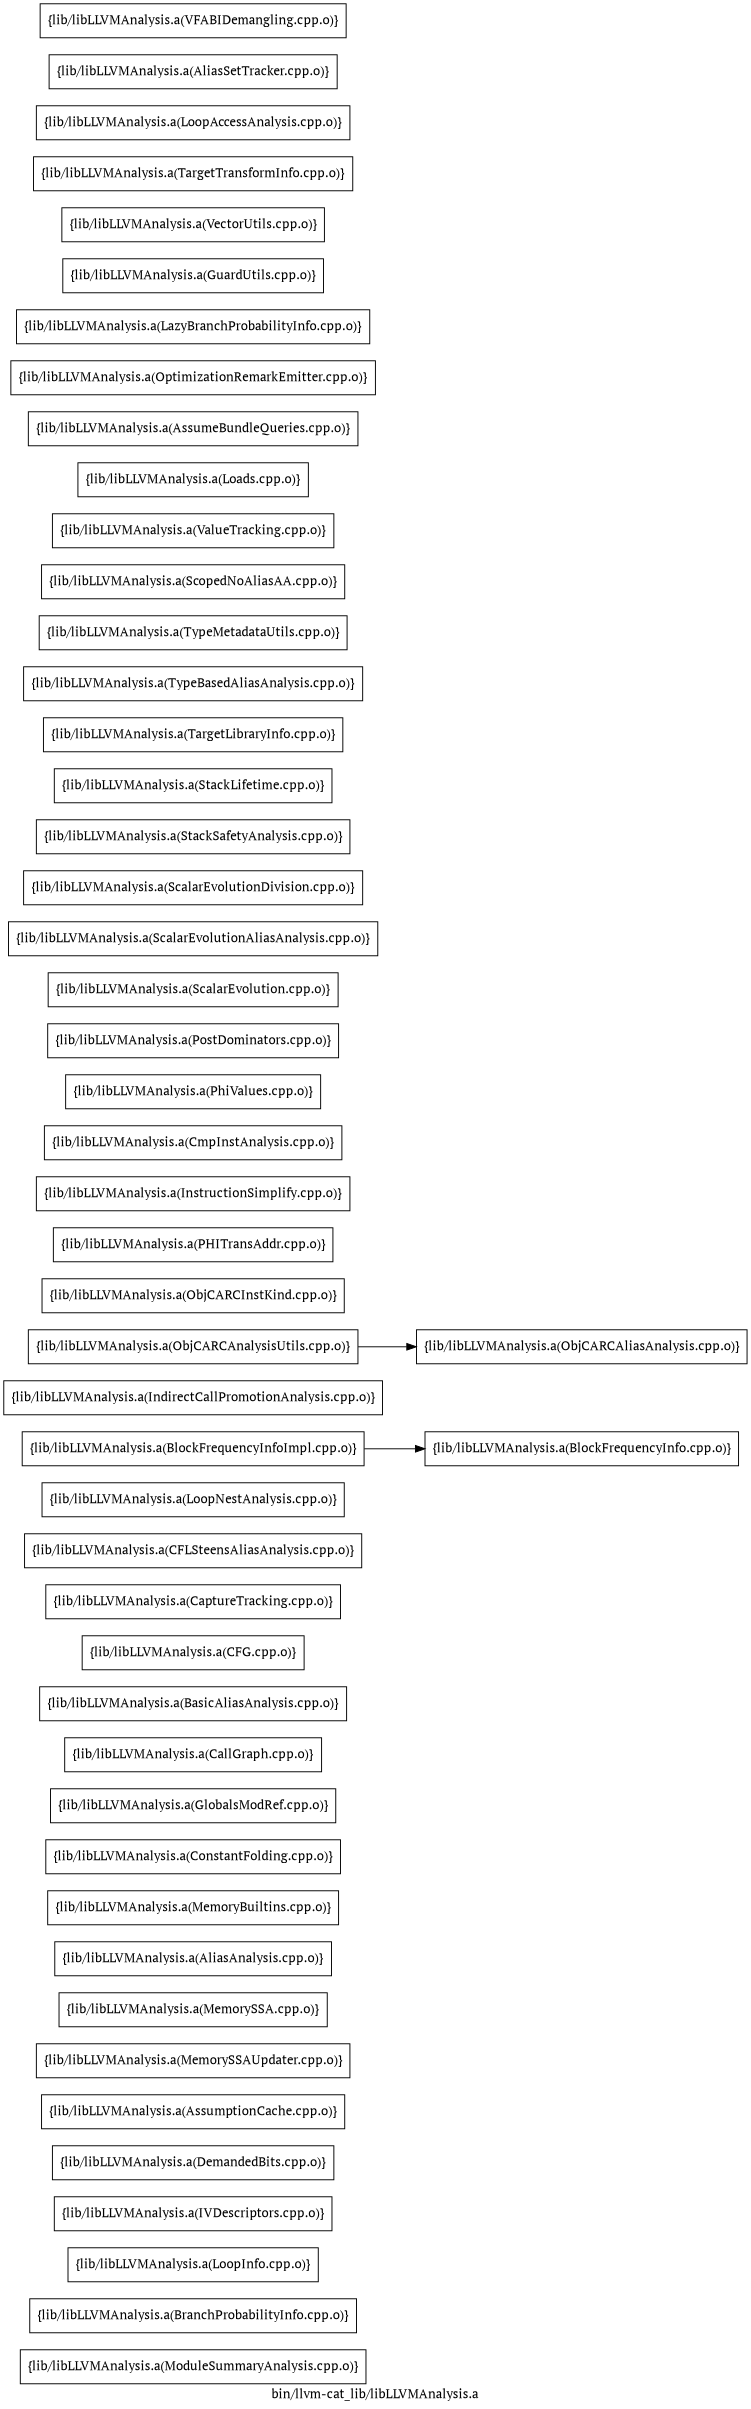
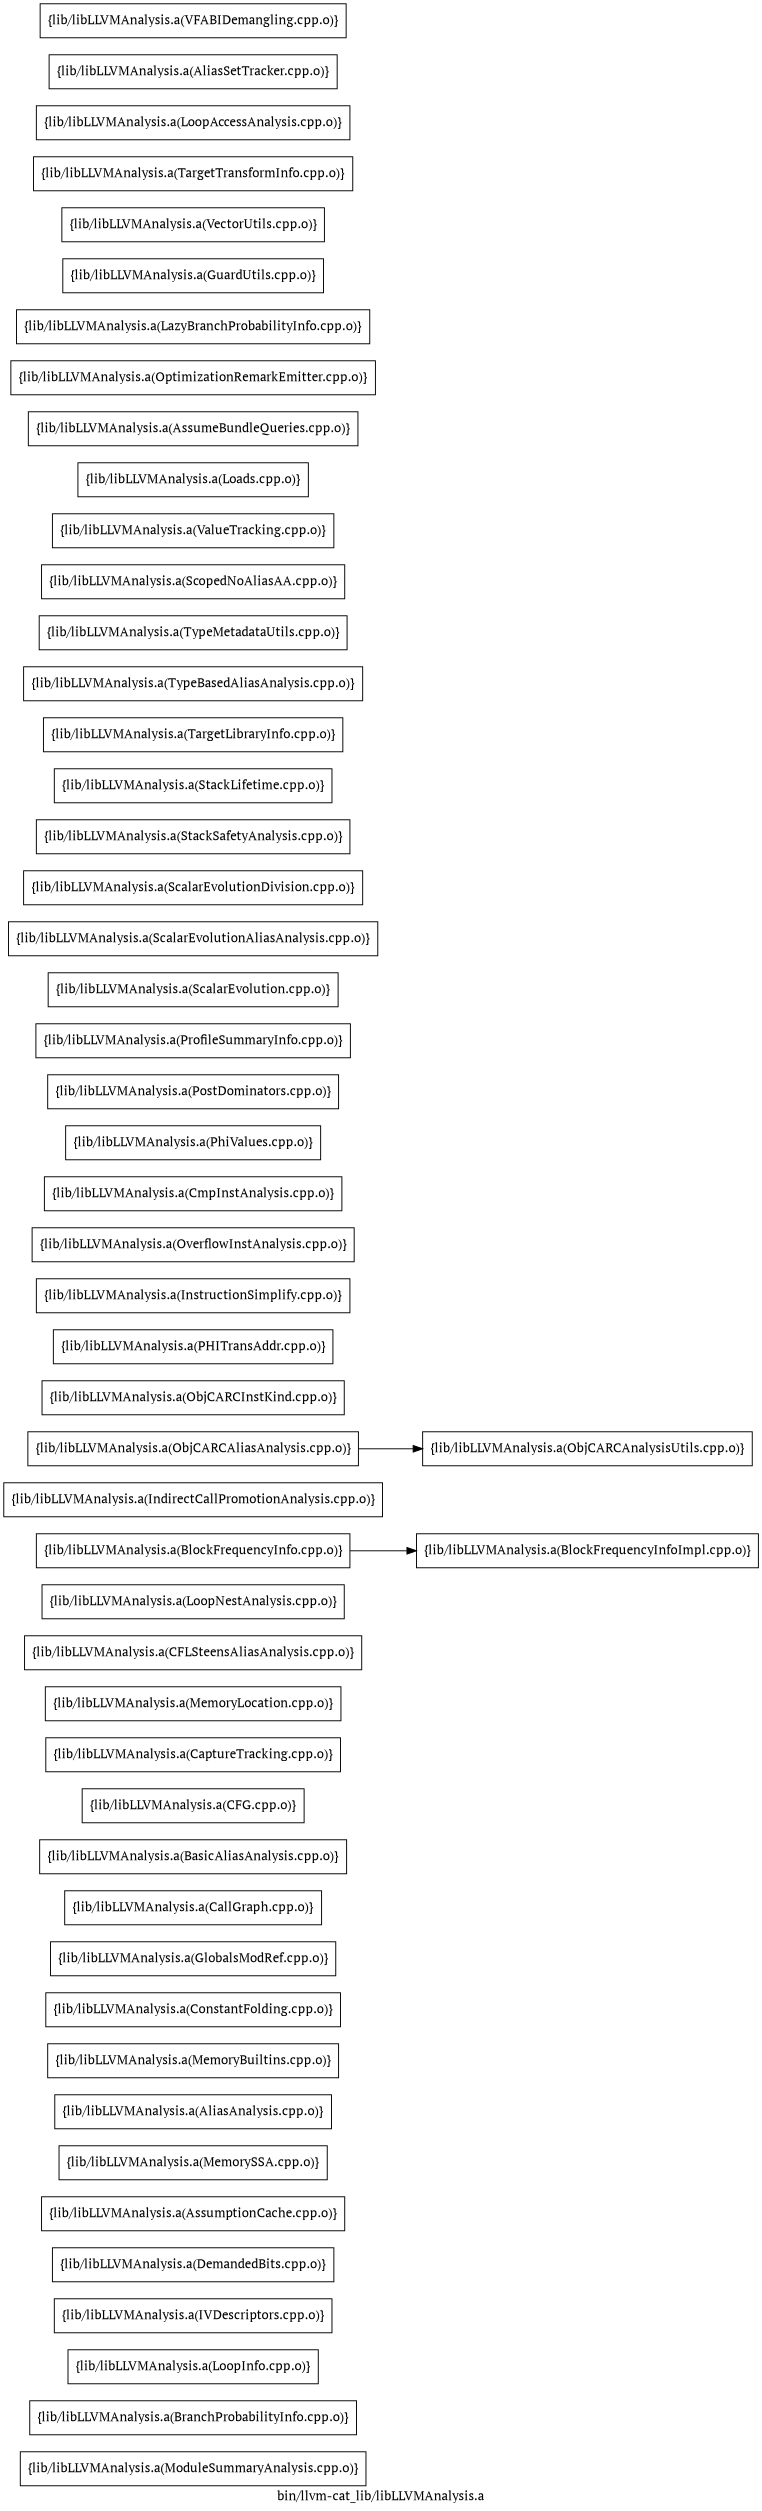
none -> (193, 1041)
none -> (193, 1245)
(382, 1347) -> (386, 1449)
(390, 1449) -> (378, 1551)
none -> (193, 1704)
(193, 2061) -> none
